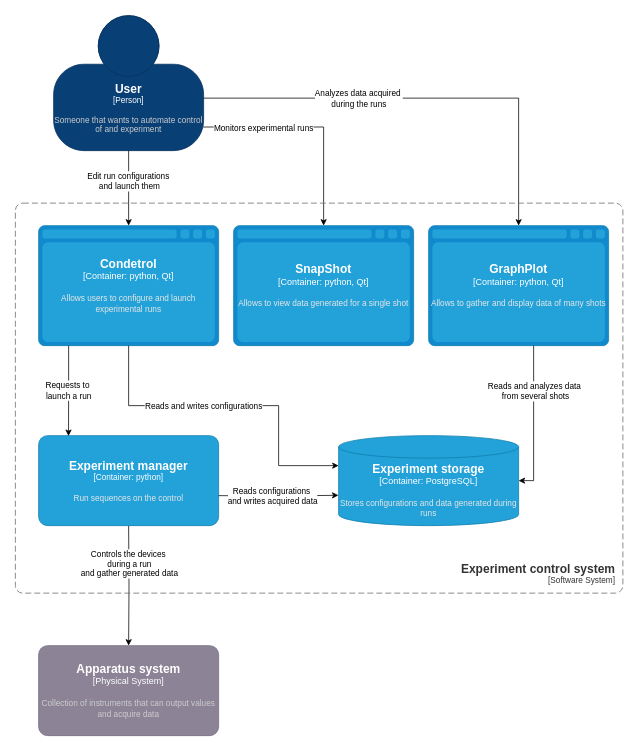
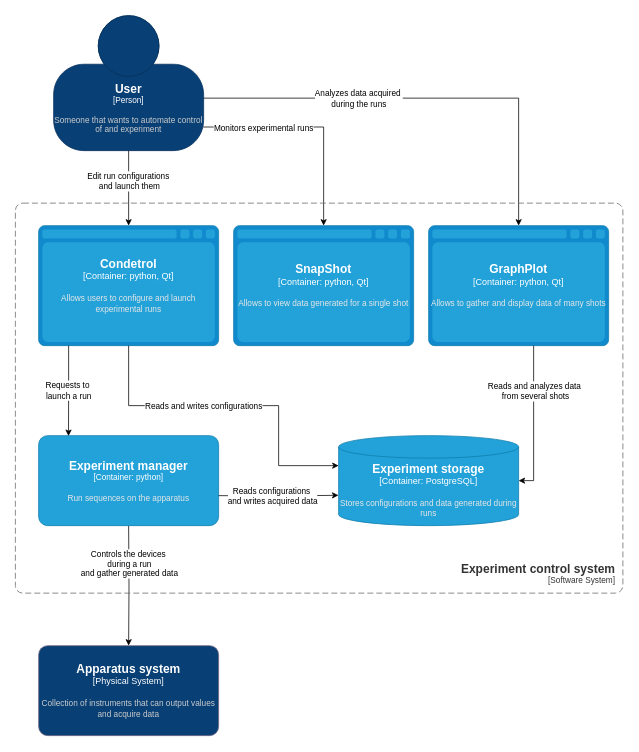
(129, 480) -> (129, 480)
(129, 690) -> (129, 690)
